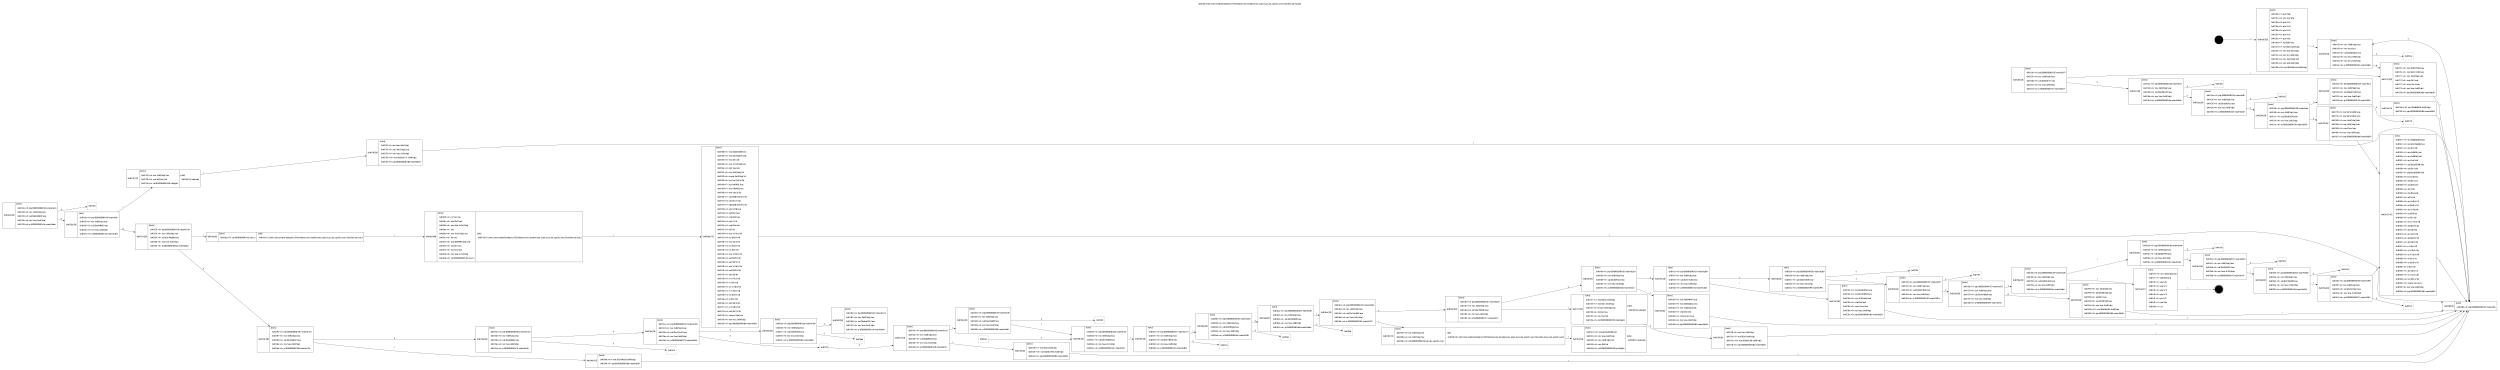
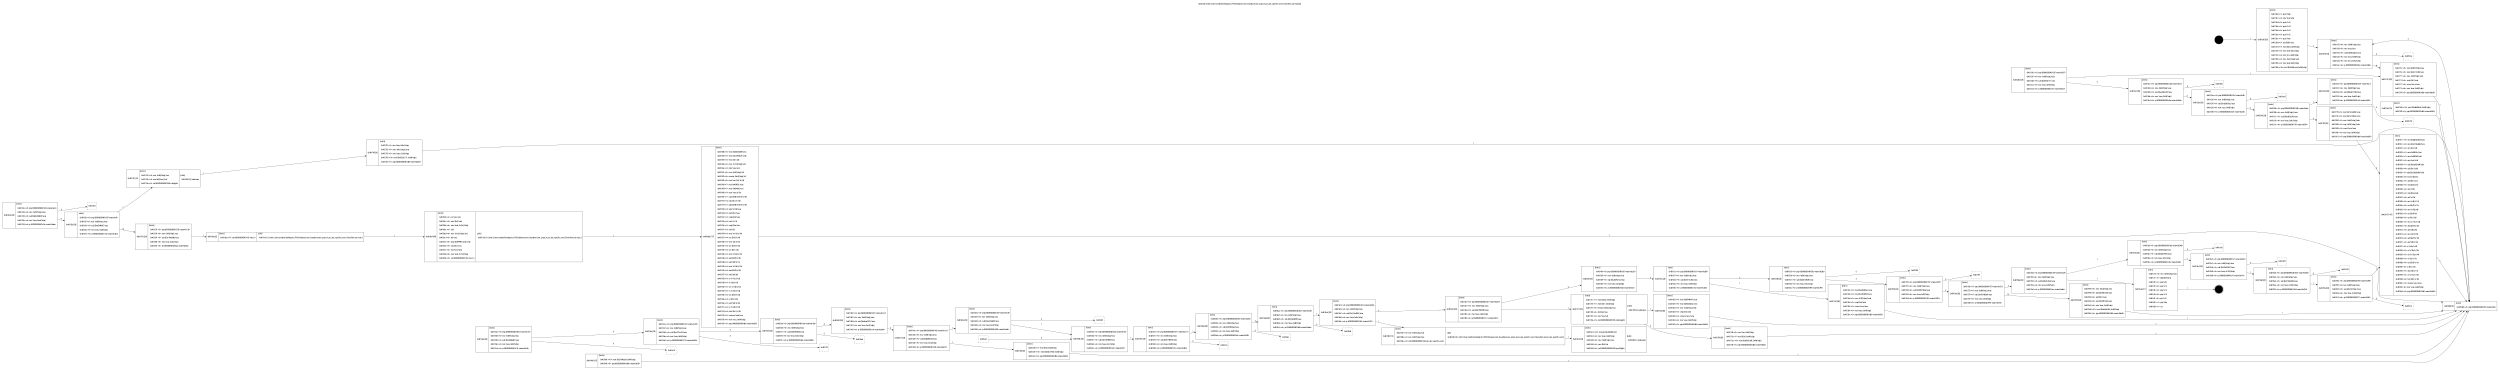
(1644, 292) -> (1650, 310)
(285, 339) -> none
(861, 348) -> (890, 329)
